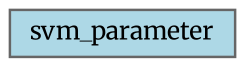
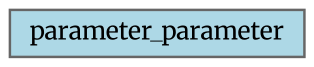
(123, 33) -> (157, 33)
